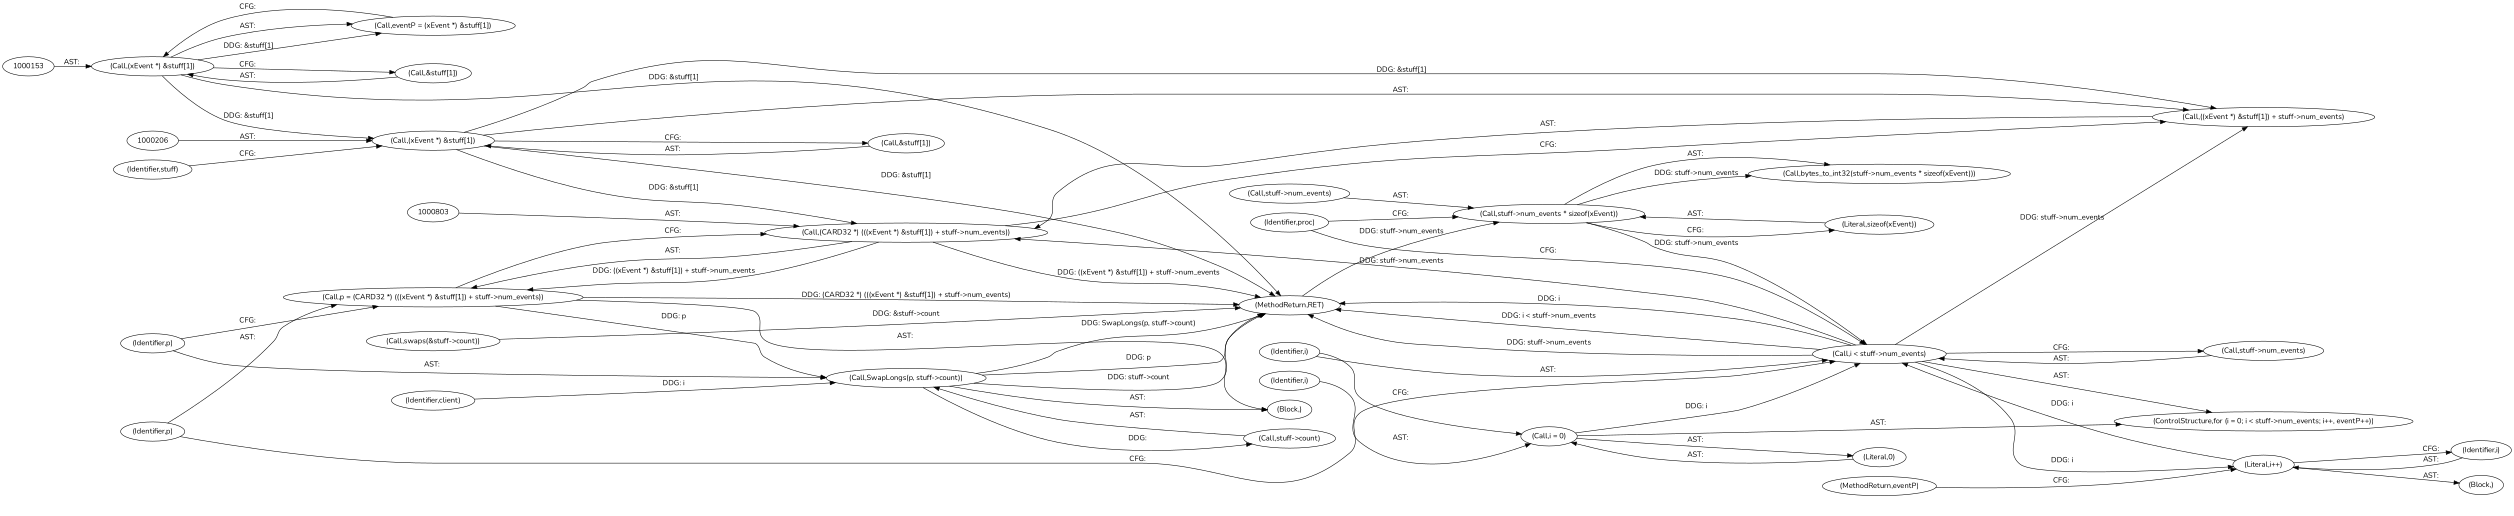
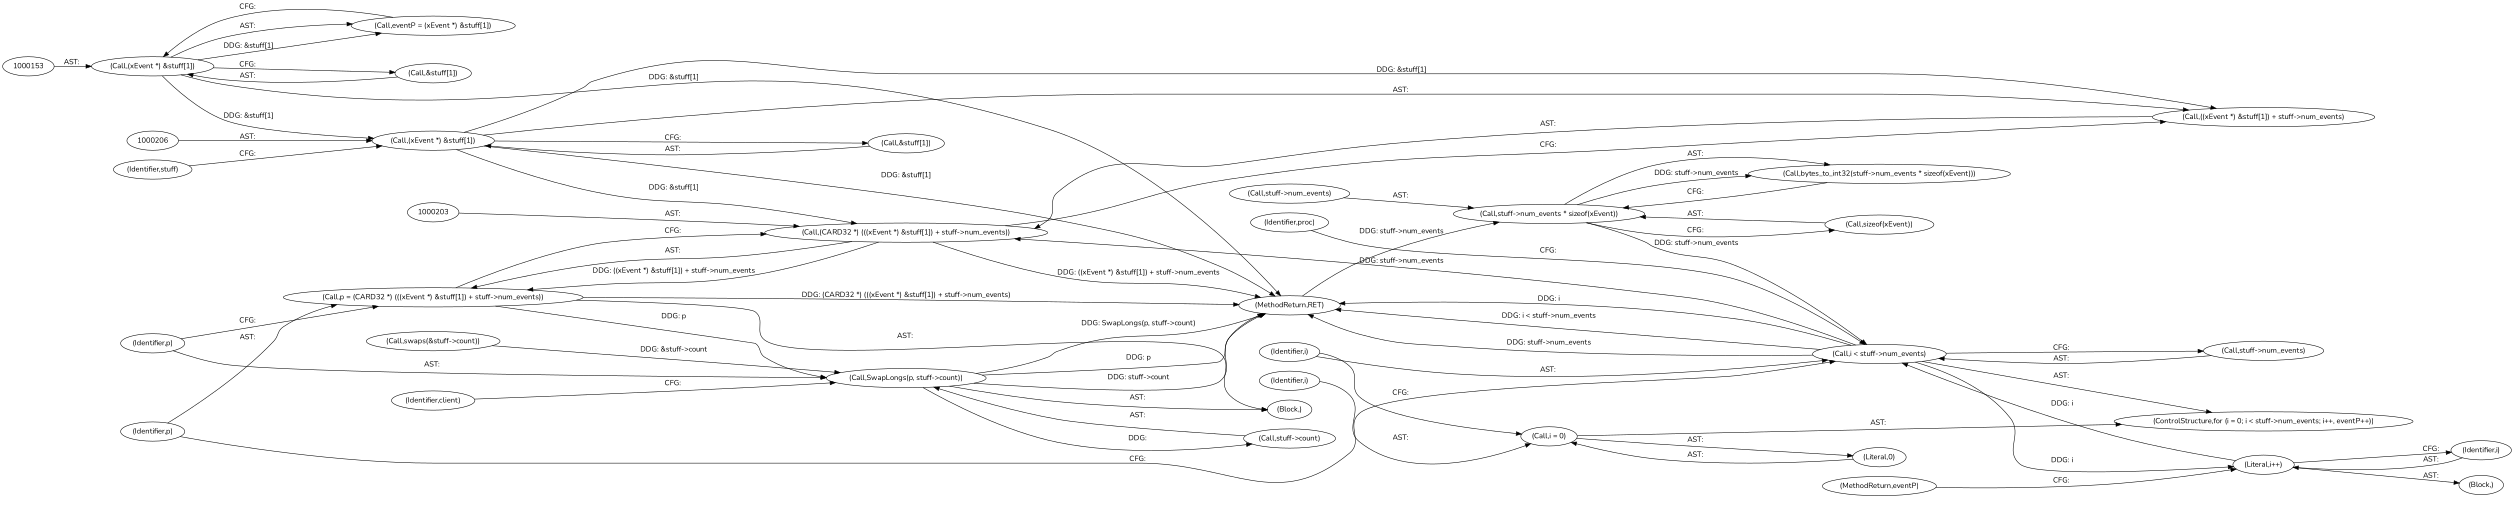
(433, 212) -> (433, 212)
(1390, 219) -> (1728, 197)
(1879, 225) -> (1879, 225)
(2069, 237) -> none
(867, 326) -> (663, 359)
(674, 383) -> (674, 383)
(1719, 413) -> none
